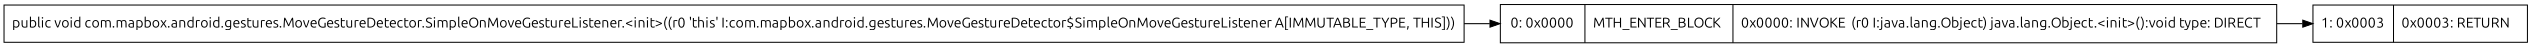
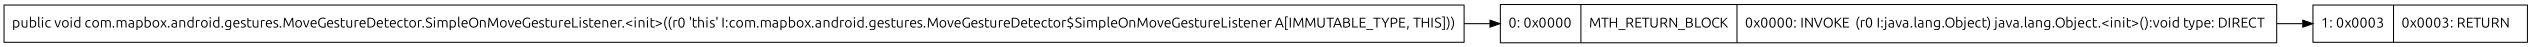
(1657, 23) -> (1659, 23)
